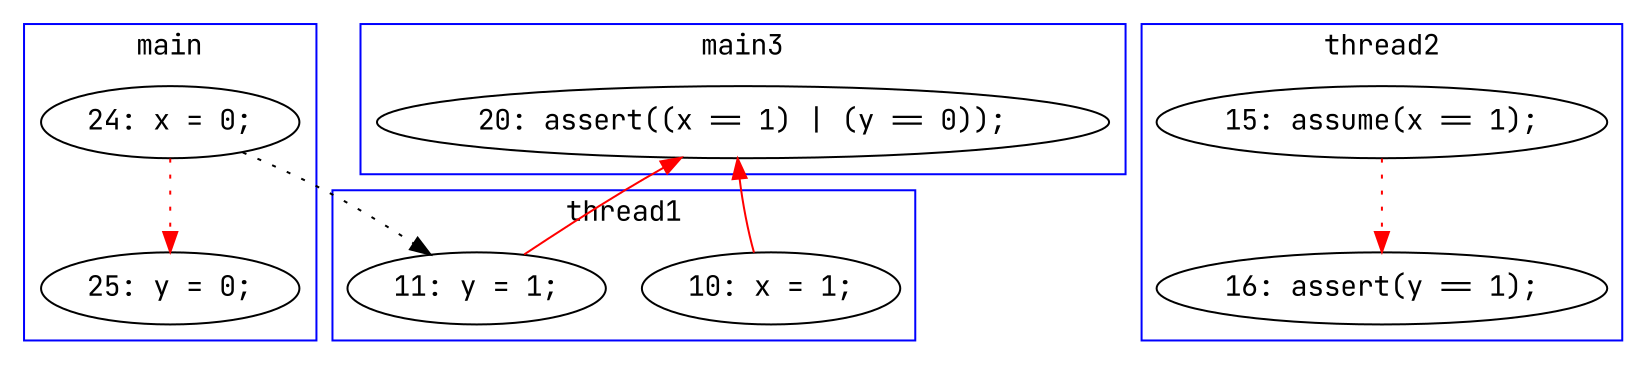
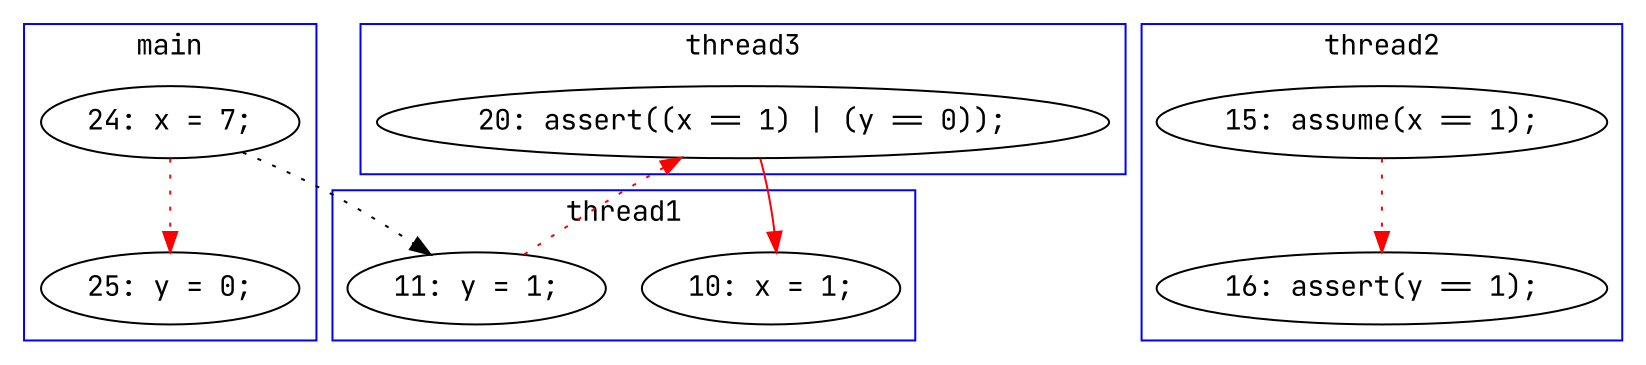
(743, 47) -> (743, 47)
(170, 122) -> (170, 122)
(593, 210) -> (593, 210)
(745, 216) -> (770, 202)
